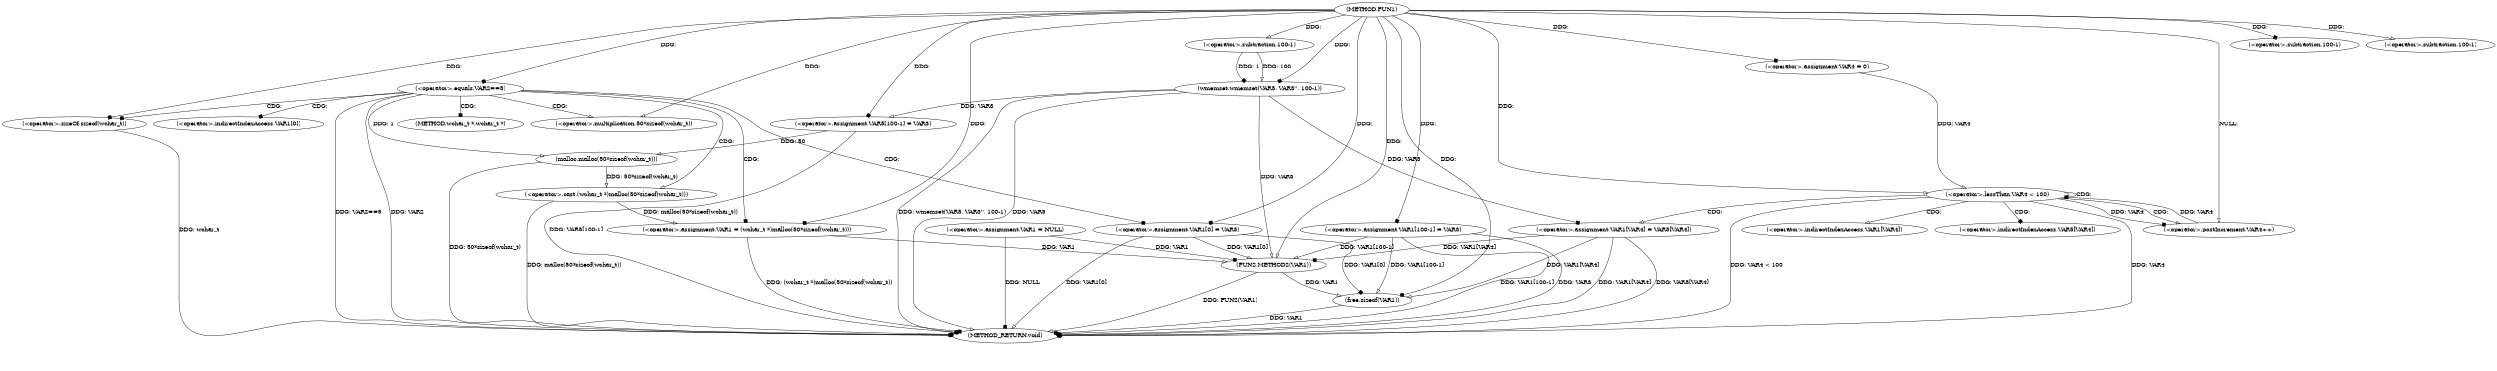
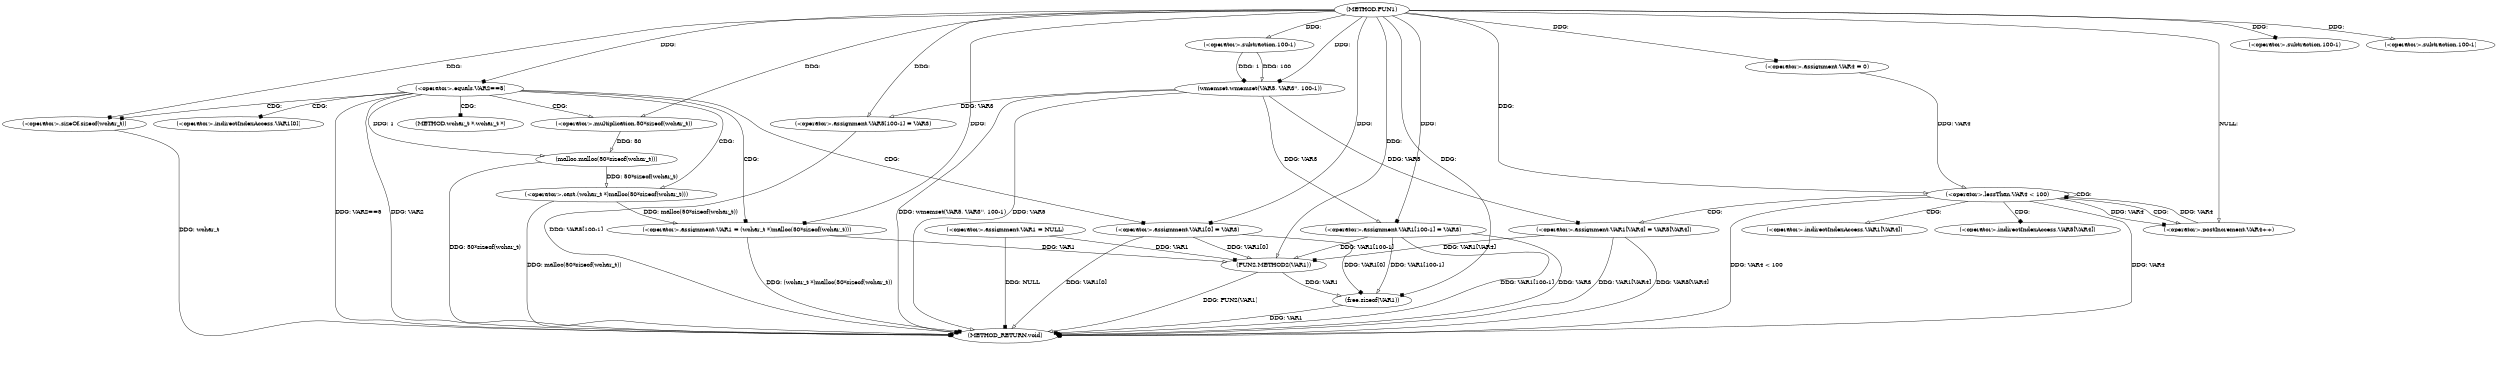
(959, 27) -> (959, 27)
(749, 143) -> (616, 140)
(1260, 175) -> (1298, 176)
(1506, 274) -> none
